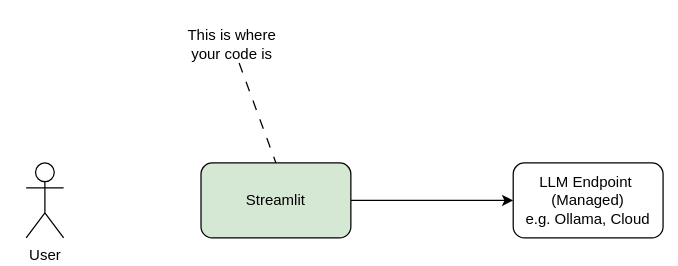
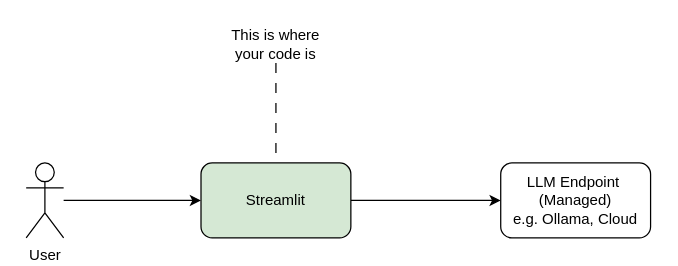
(232, 44) -> (276, 44)
none -> (127, 201)
(588, 201) -> (576, 201)
